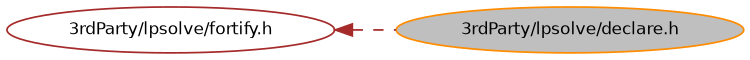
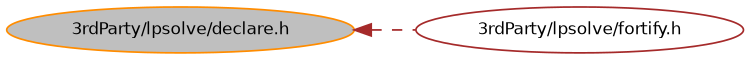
(374, 30) -> (393, 30)
